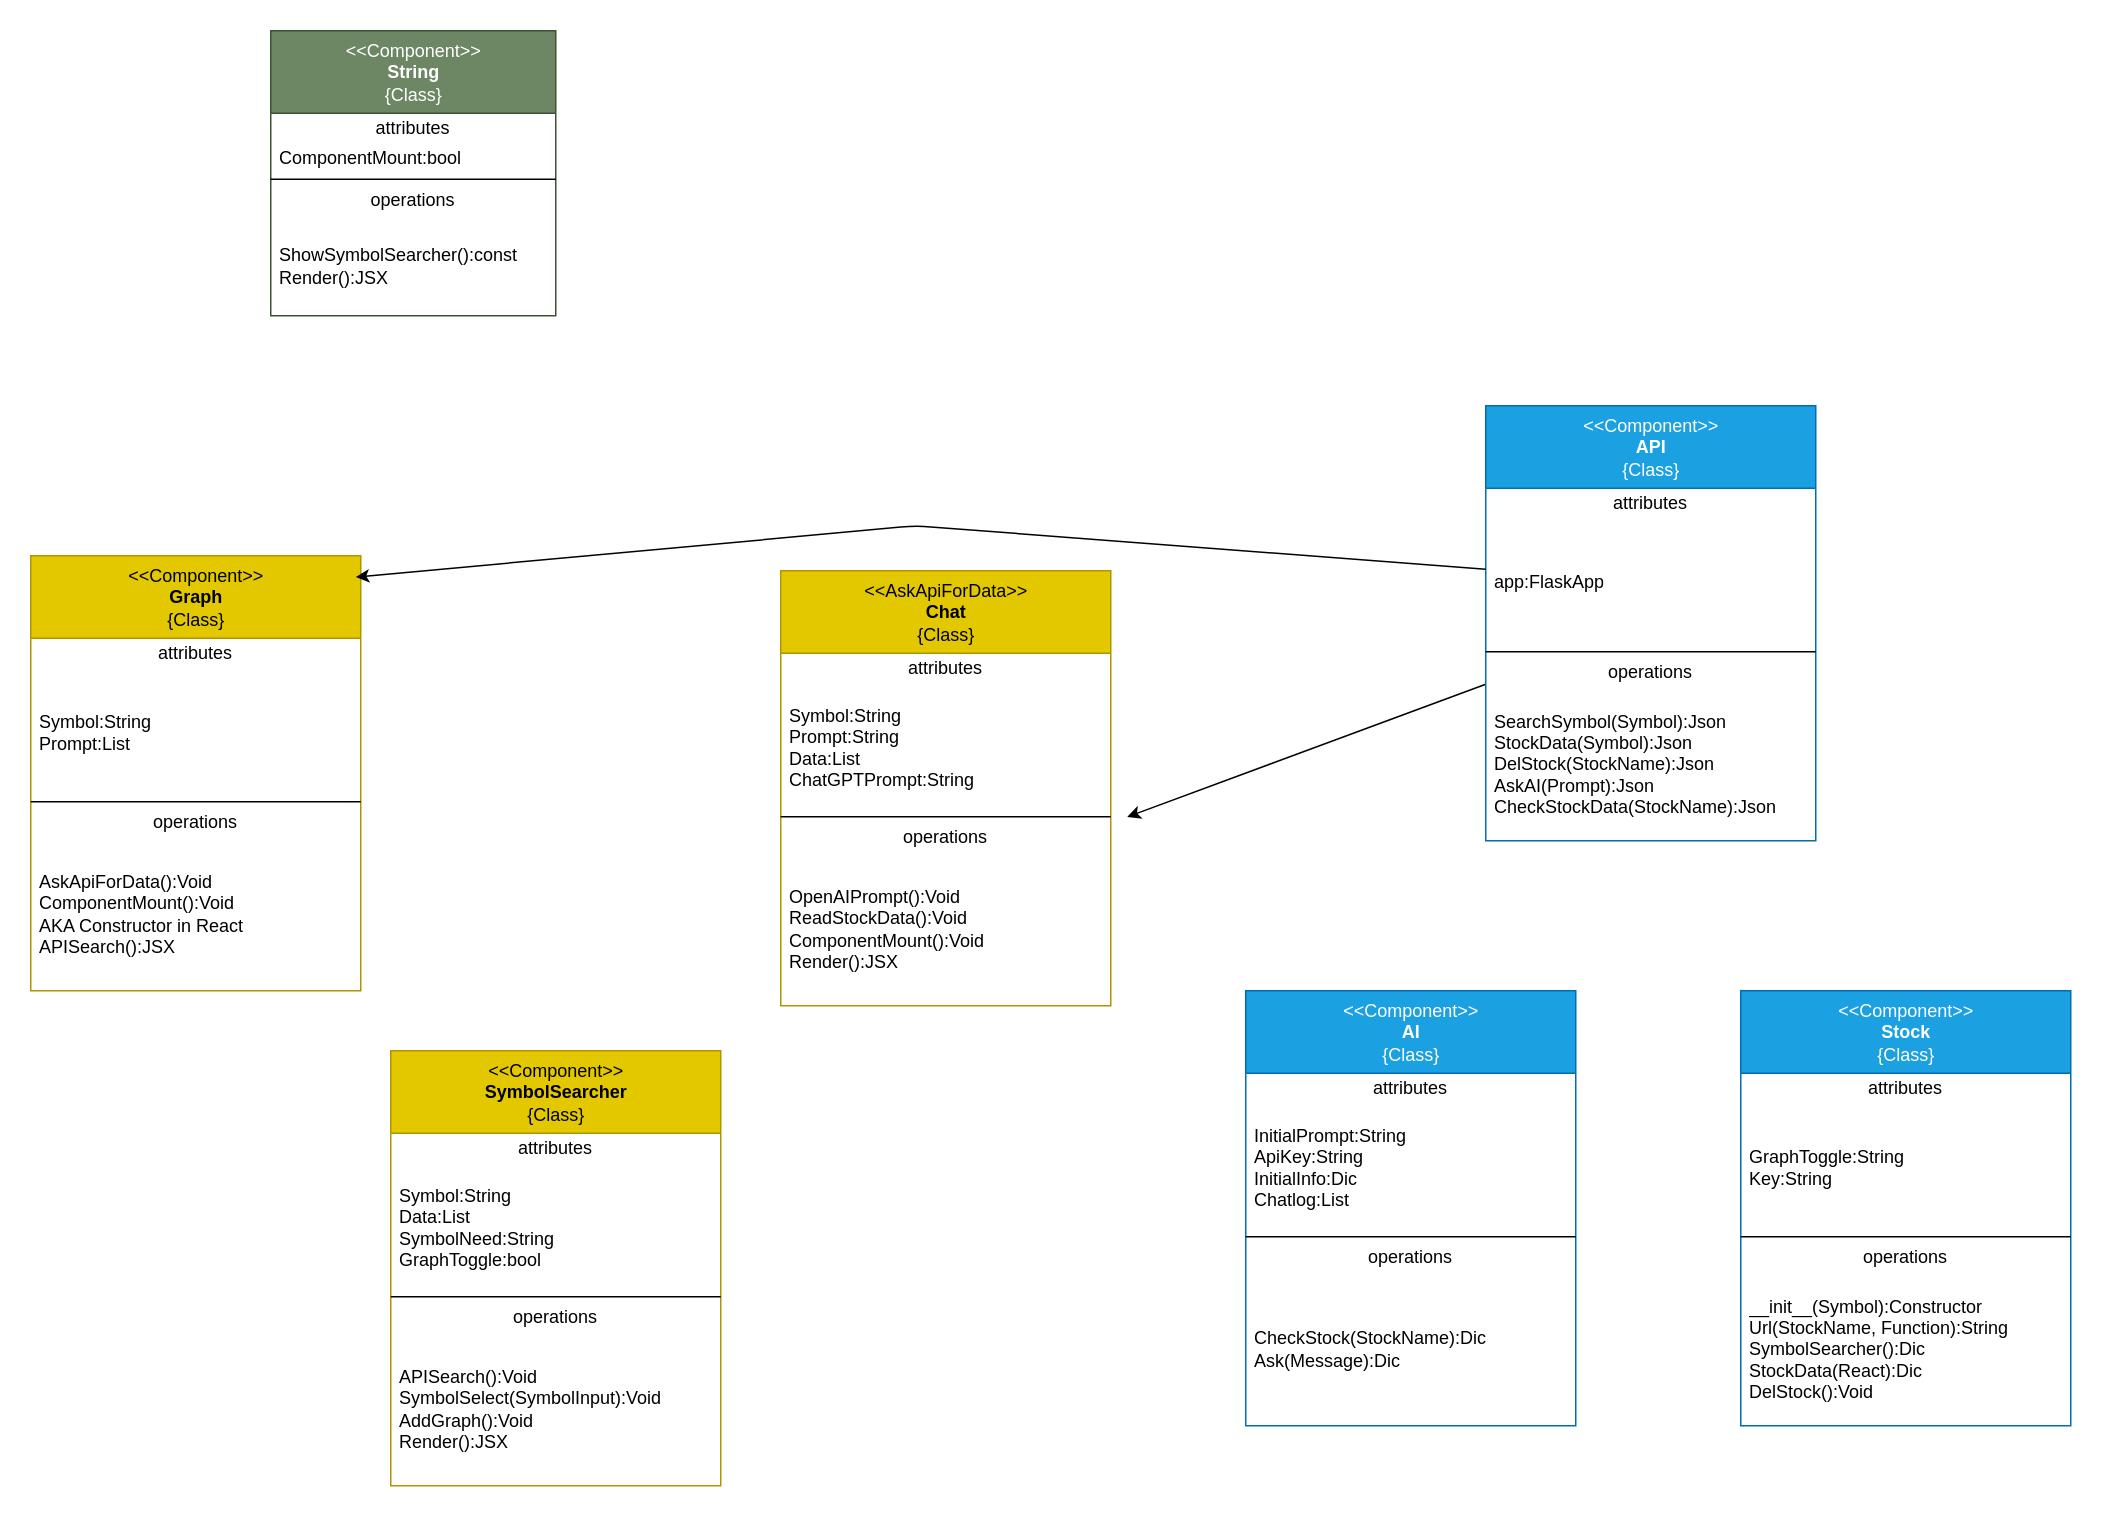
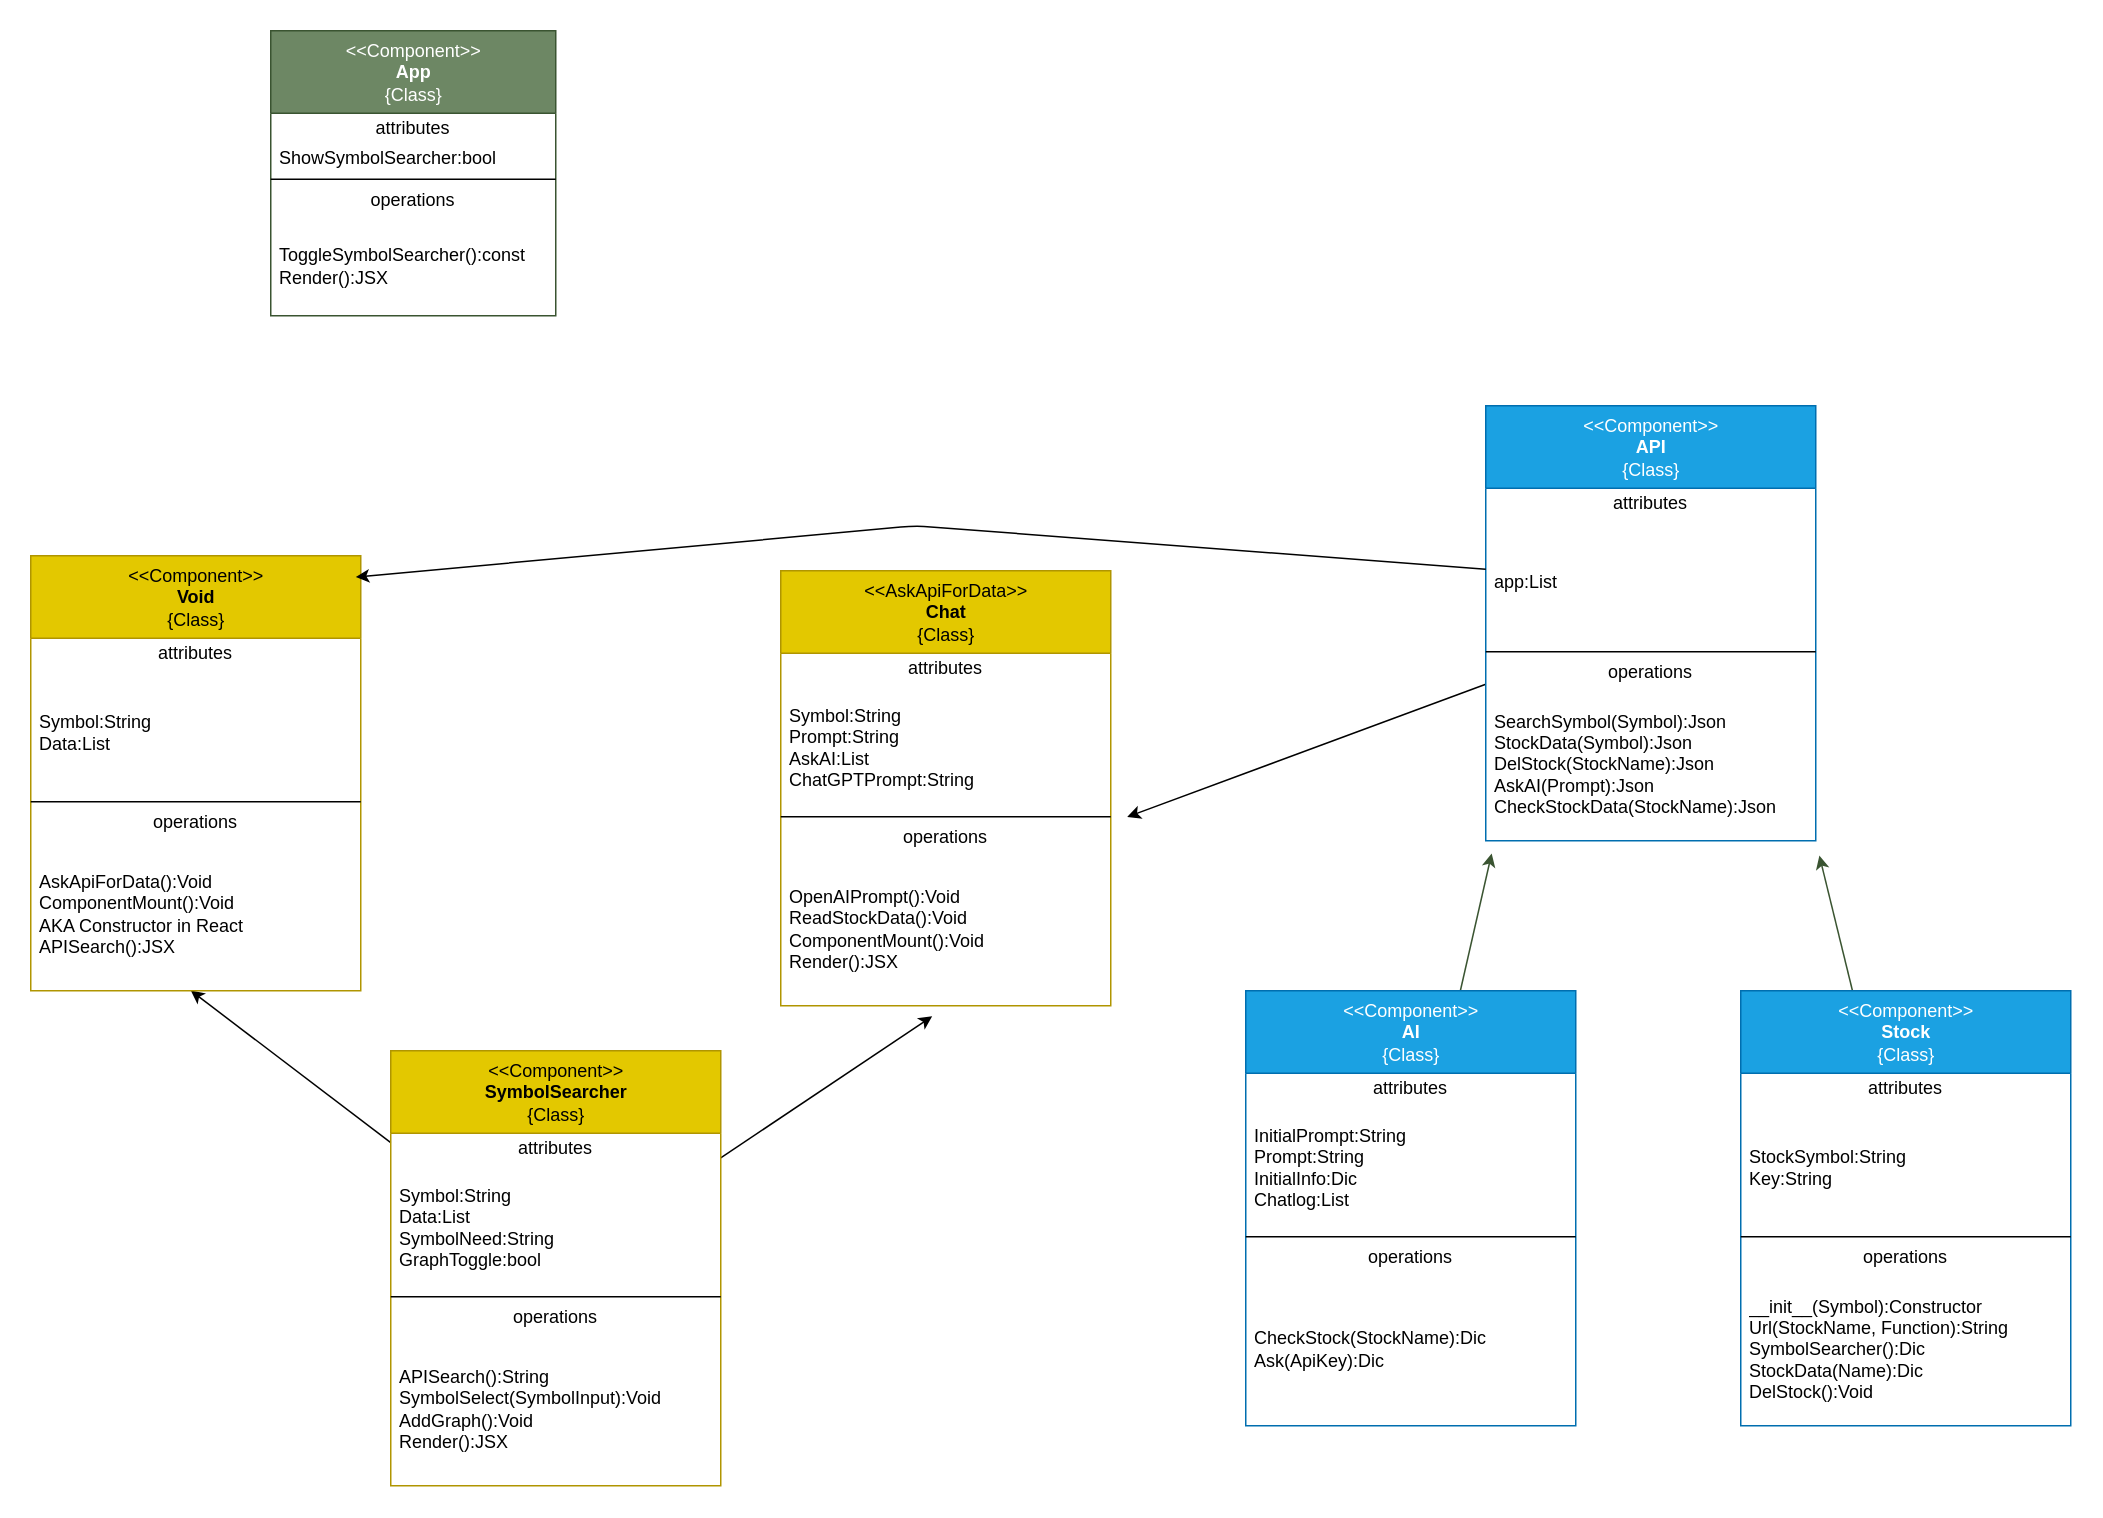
(414, 74) -> (414, 74)
(371, 158) -> (389, 158)
(406, 266) -> (414, 266)
(1551, 583) -> (1530, 583)
(197, 599) -> (197, 599)
(98, 733) -> (98, 733)
(886, 748) -> (886, 748)
none -> (1475, 927)
none -> (1837, 928)
none -> (293, 1069)
none -> (823, 1090)
(1344, 1168) -> (1344, 1168)
(1833, 1168) -> (1833, 1168)
(1376, 1349) -> (1376, 1349)
(1892, 1349) -> (1892, 1349)
(539, 1409) -> (539, 1409)
